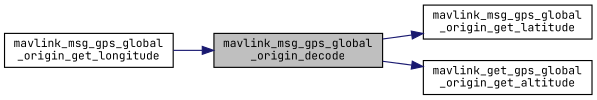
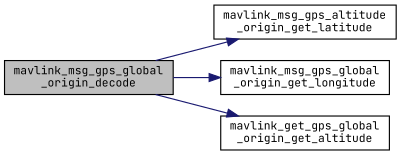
(508, 22) -> (305, 22)
(188, 50) -> (191, 78)
